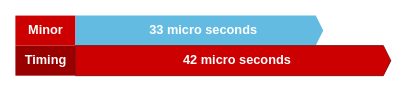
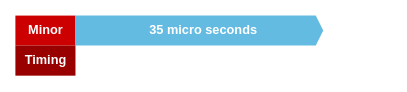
(203, 30) -> (203, 30)
(233, 60) -> none
